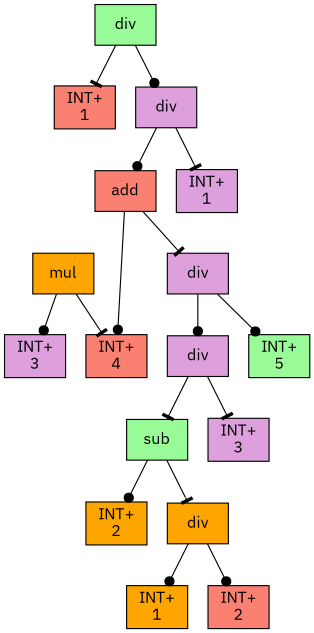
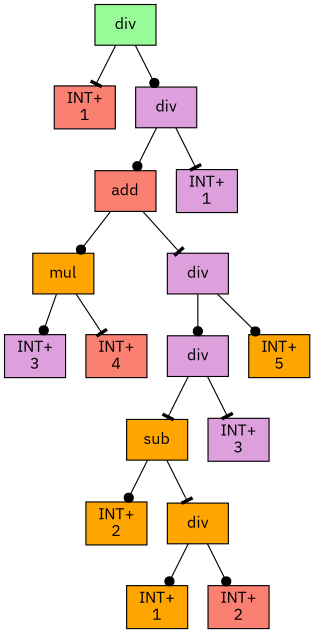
(121, 268) -> (97, 229)
(279, 356) -> (279, 356)
(157, 440) -> (157, 440)
